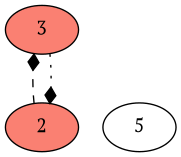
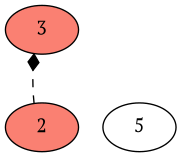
(51, 71) -> none
